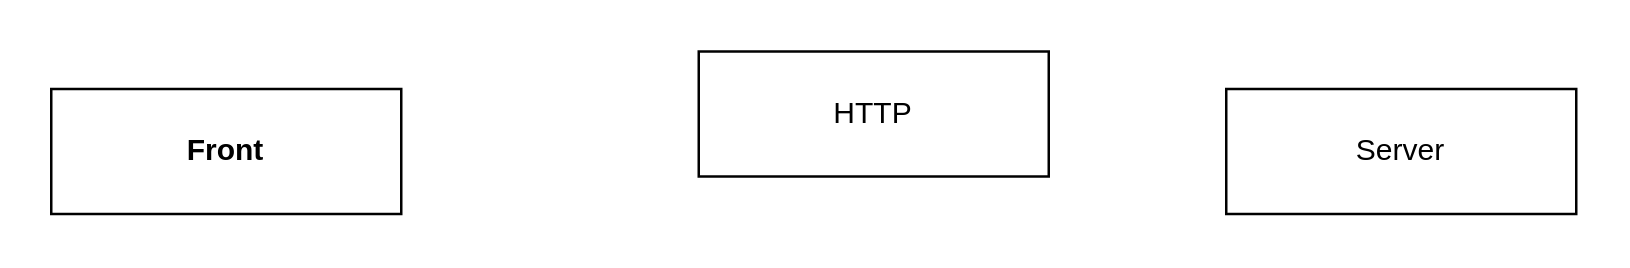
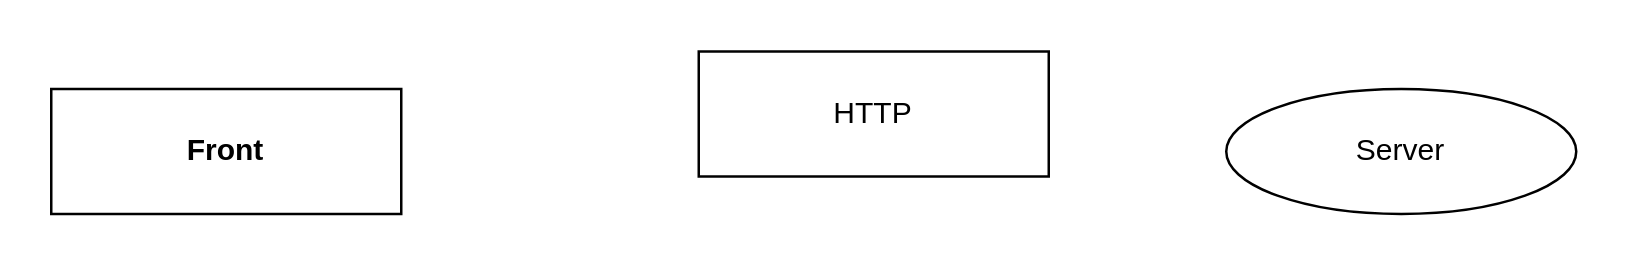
(1401, 151) -> (1401, 151)
